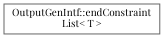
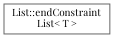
(82, 19) -> (57, 19)
